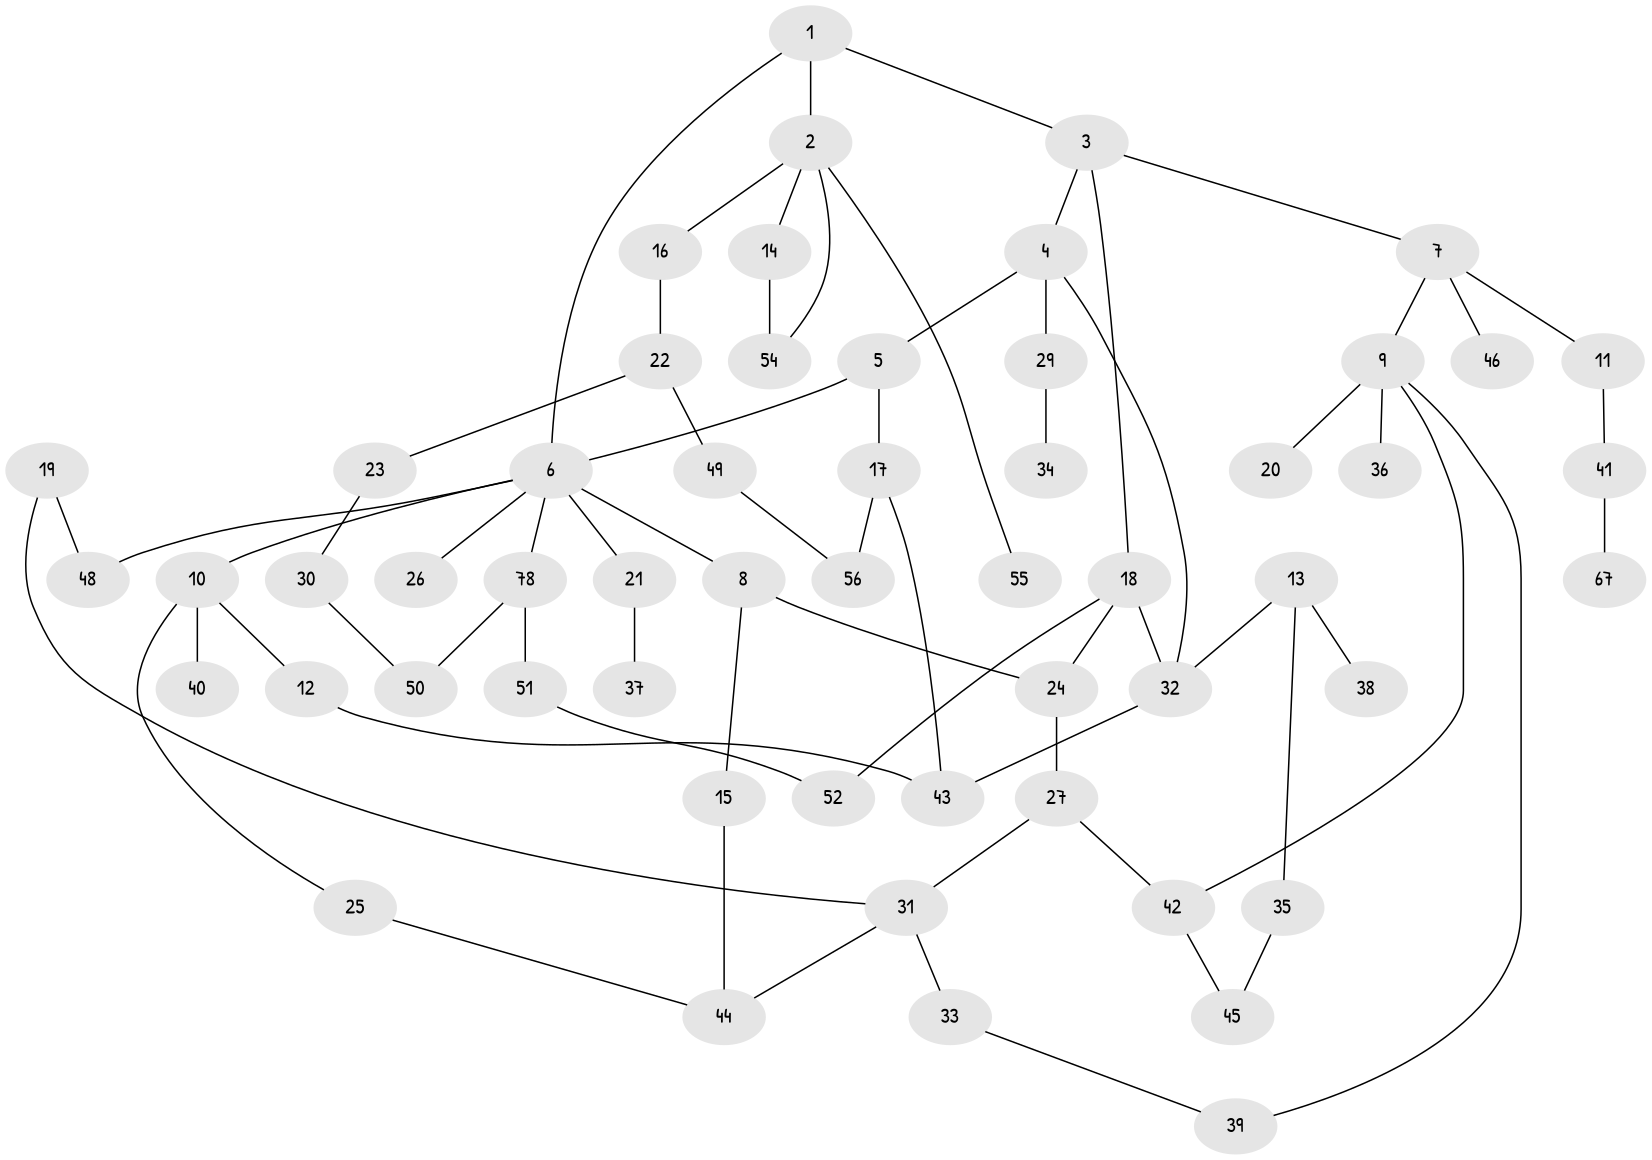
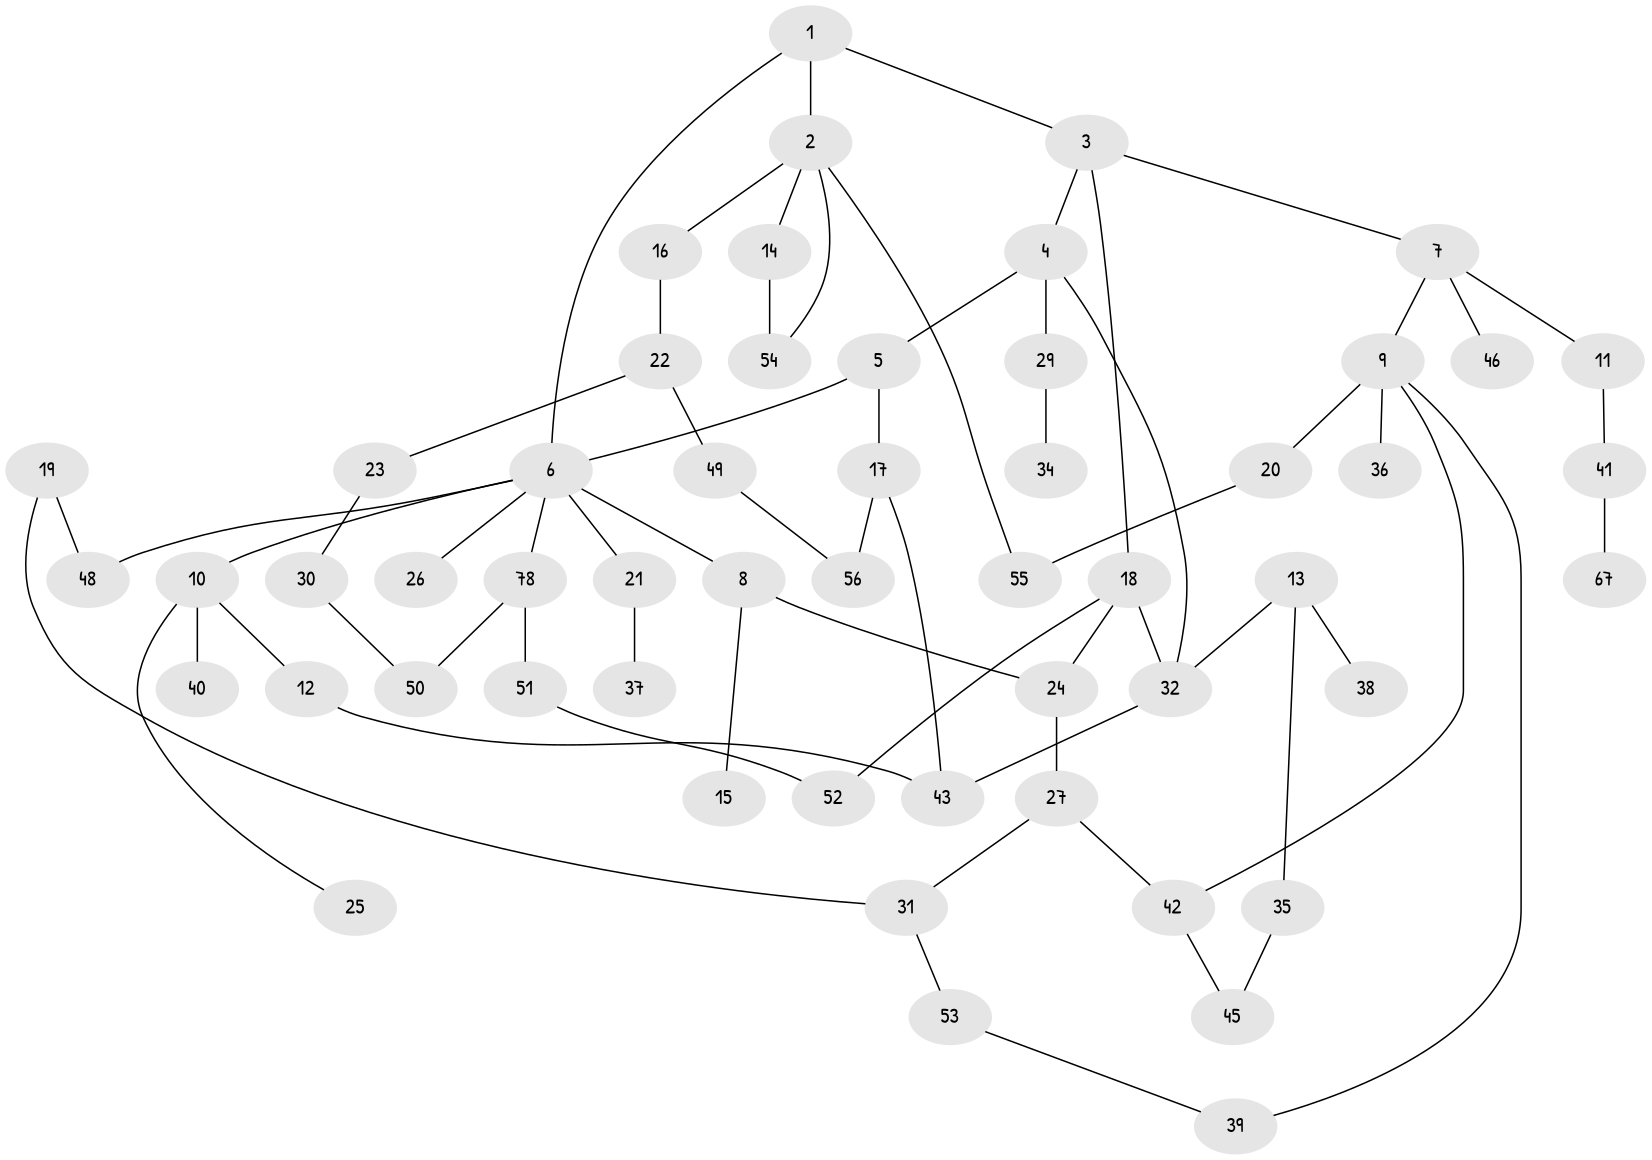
none -> (1144, 523)
(724, 1017) -> none
(950, 1017) -> (950, 1017)
